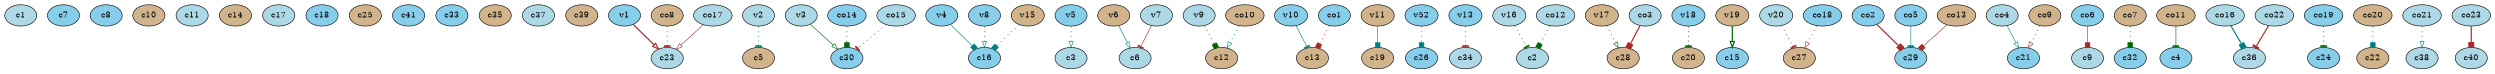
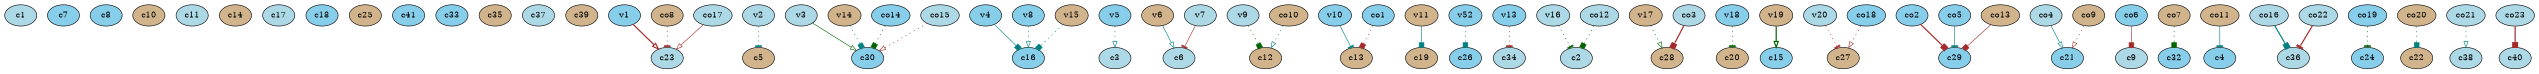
none -> (845, 15)
(2176, 35) -> (2220, 35)
(872, 36) -> (906, 36)
